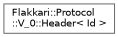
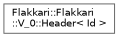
(59, 19) -> (59, 19)
